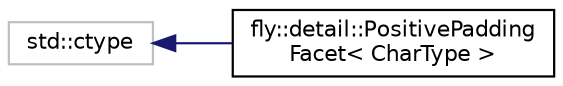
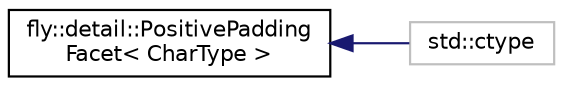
(204, 43) -> (381, 43)
